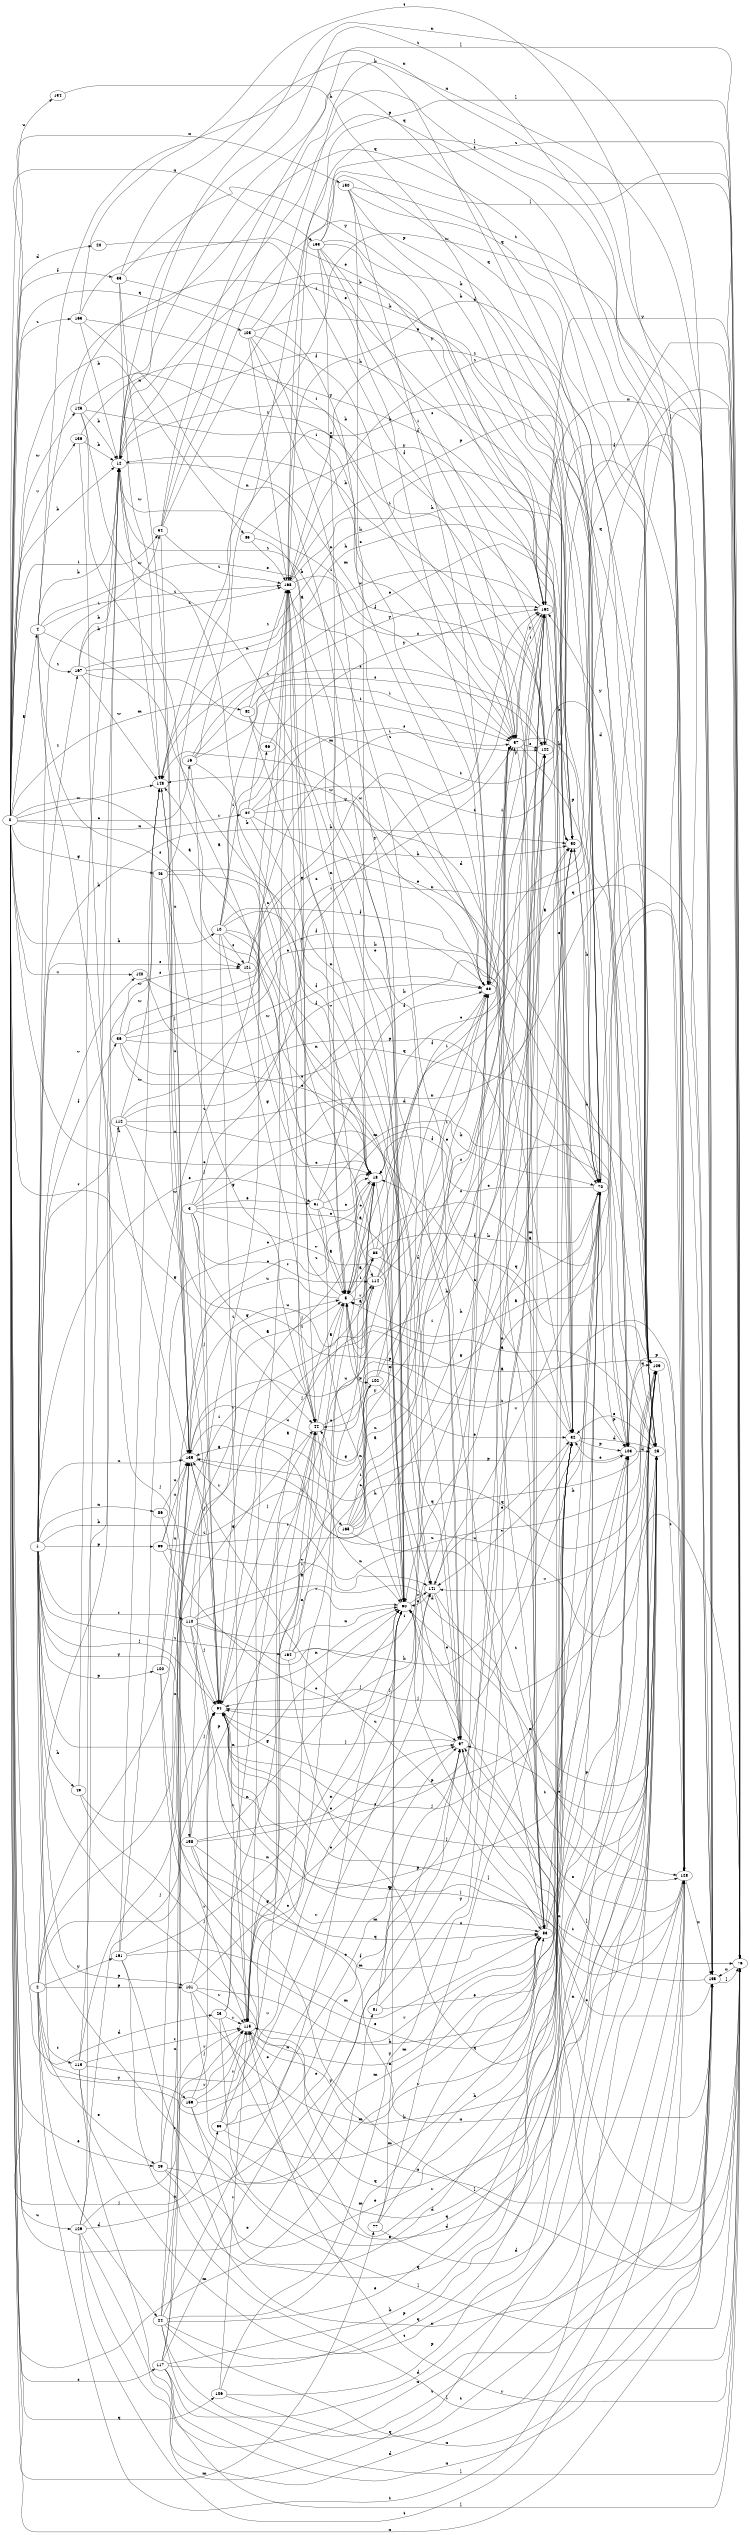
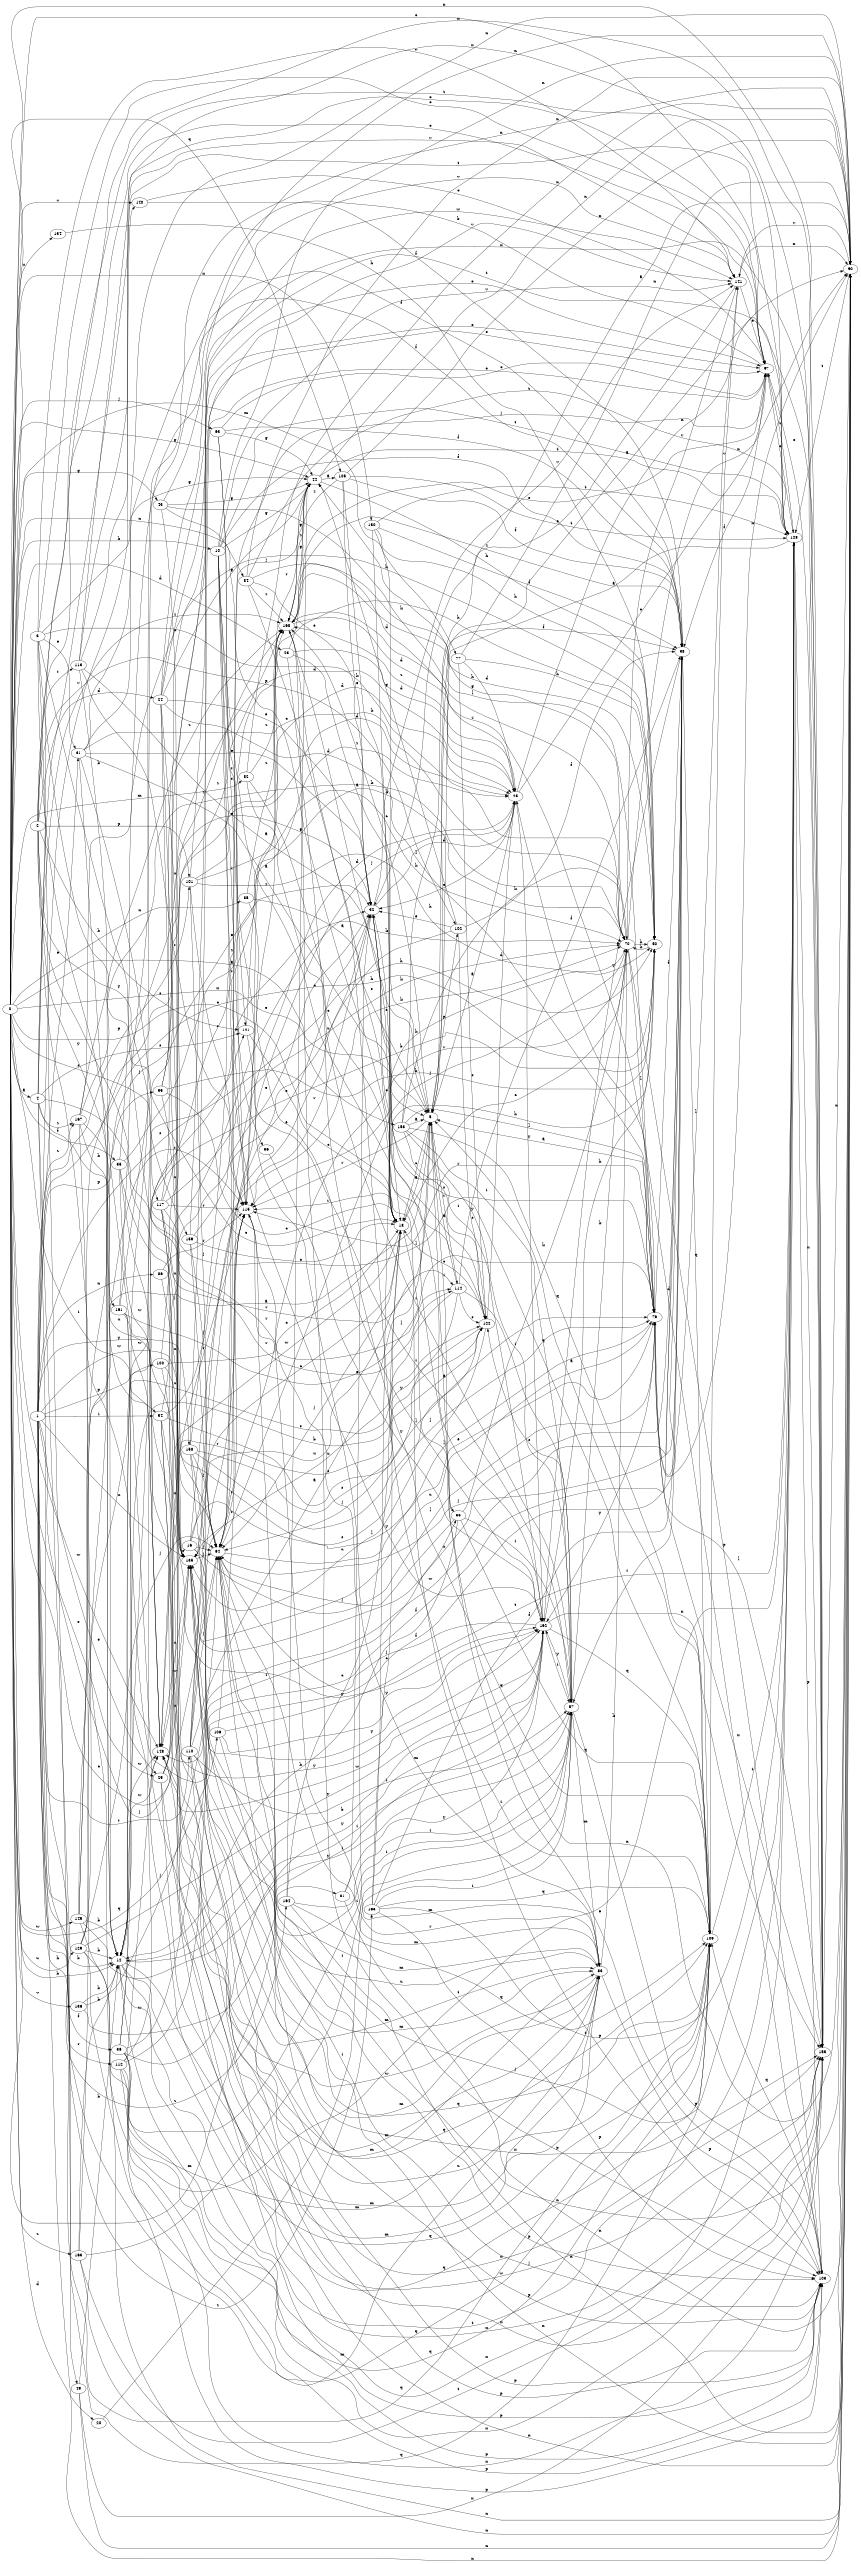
none -> (100, 1057)
(327, 1366) -> (327, 479)
(302, 1560) -> (458, 209)
(375, 1937) -> (401, 2027)
(232, 2020) -> (215, 1495)
